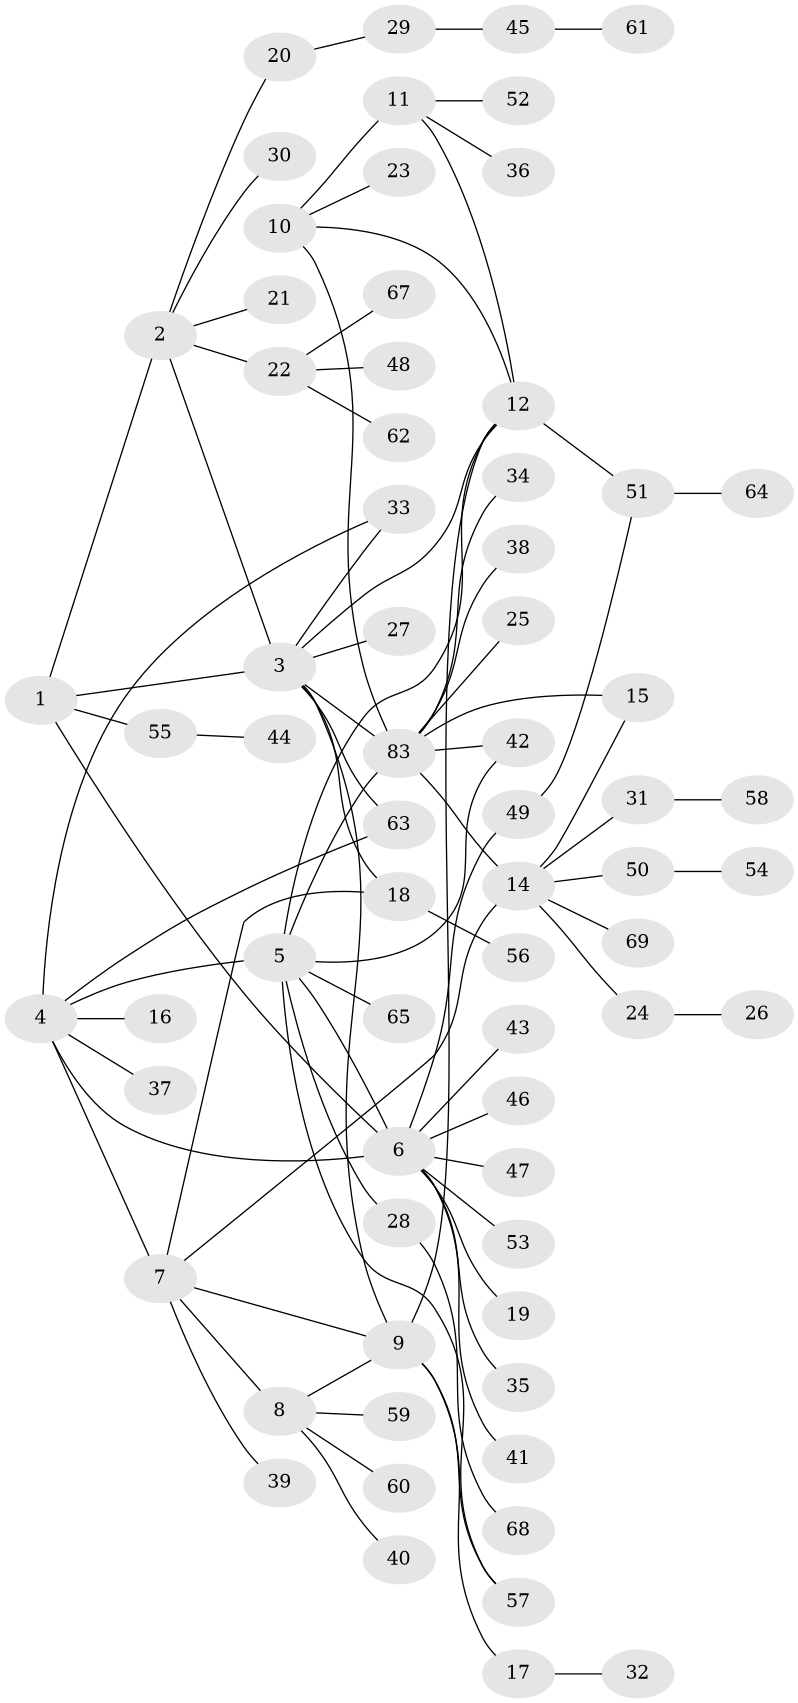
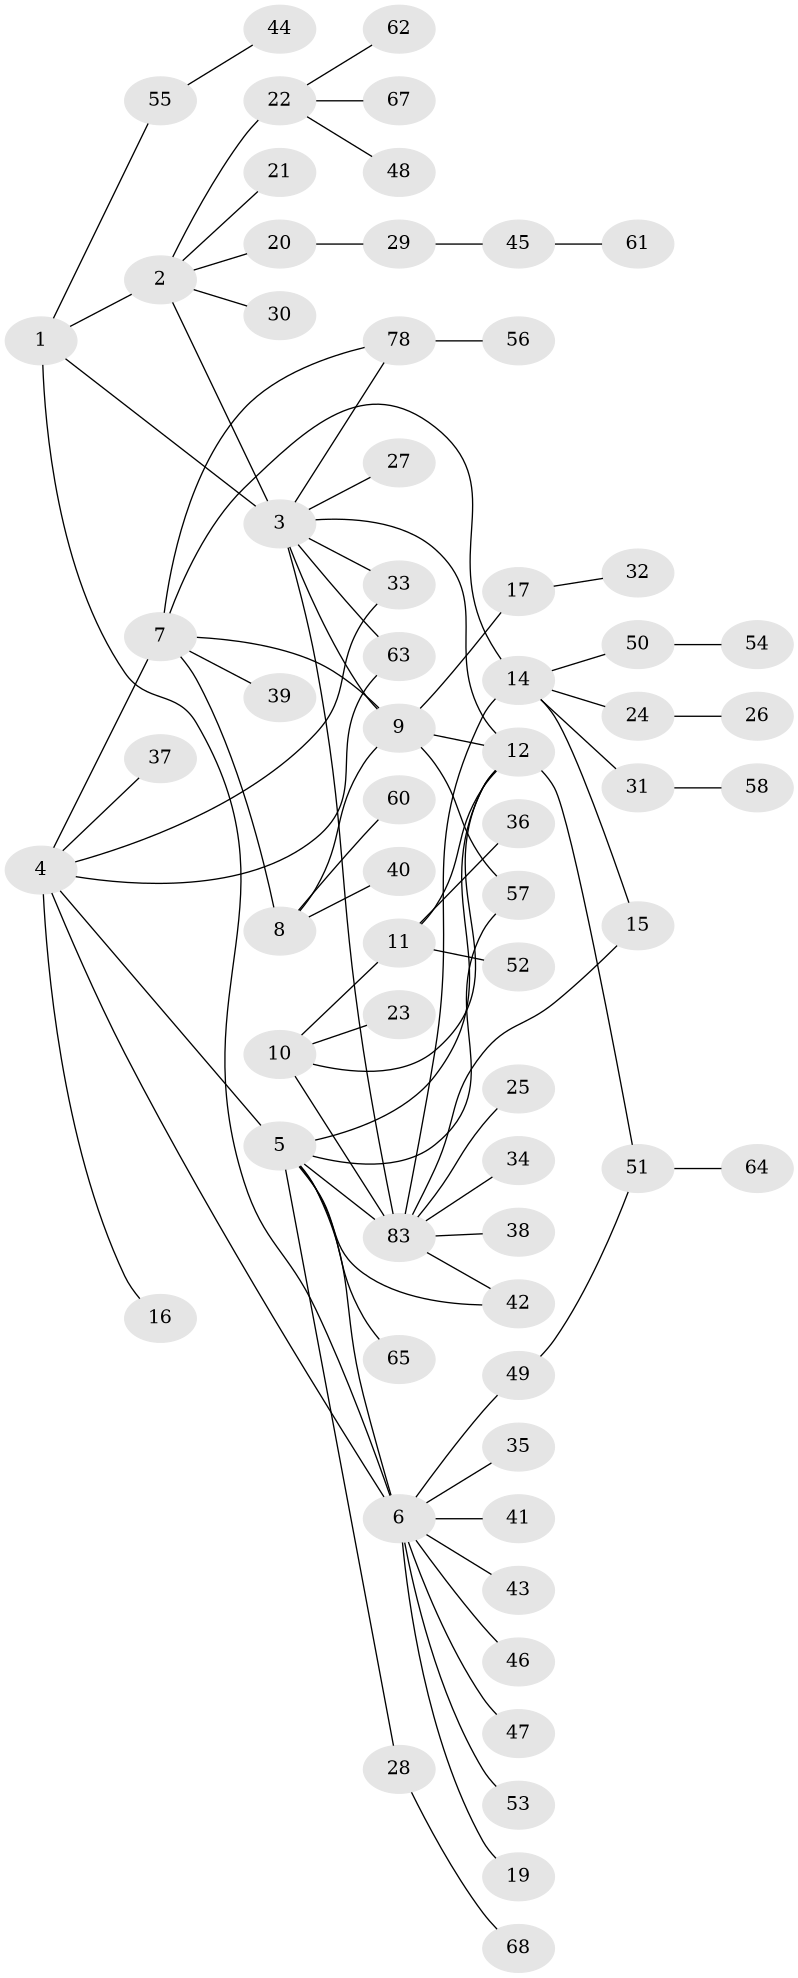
(399, 897) -> (399, 341)
(638, 943) -> none
(399, 1417) -> none
